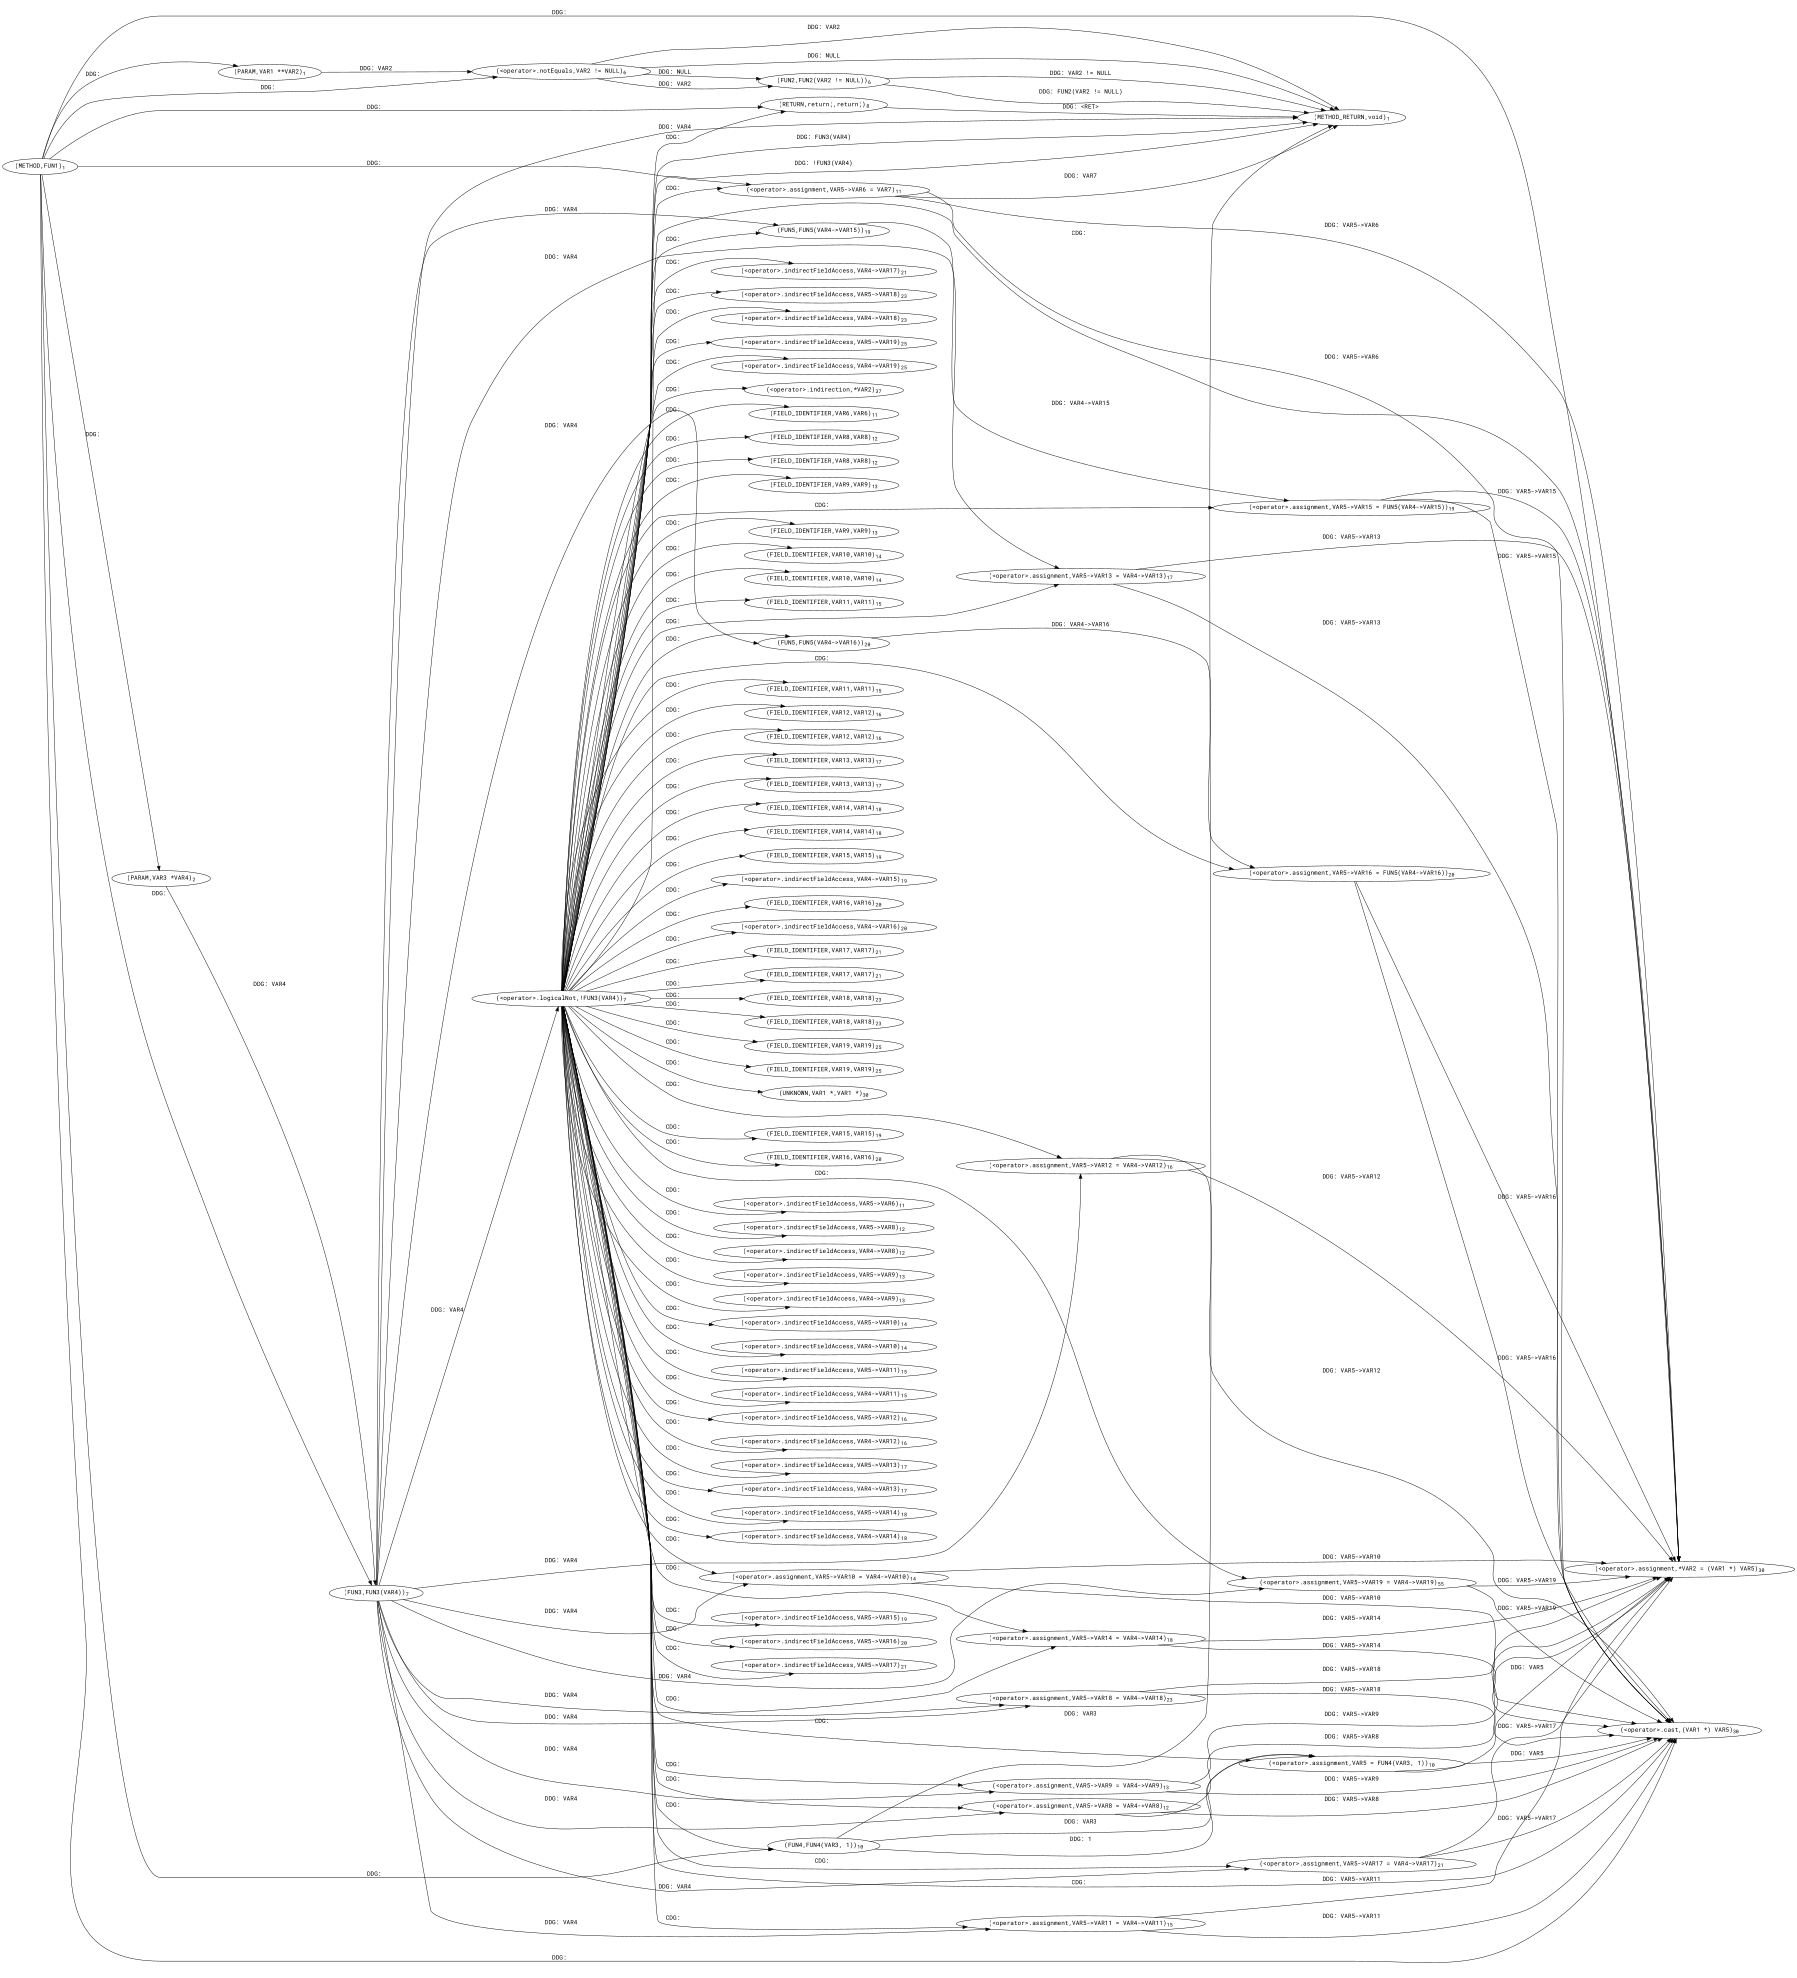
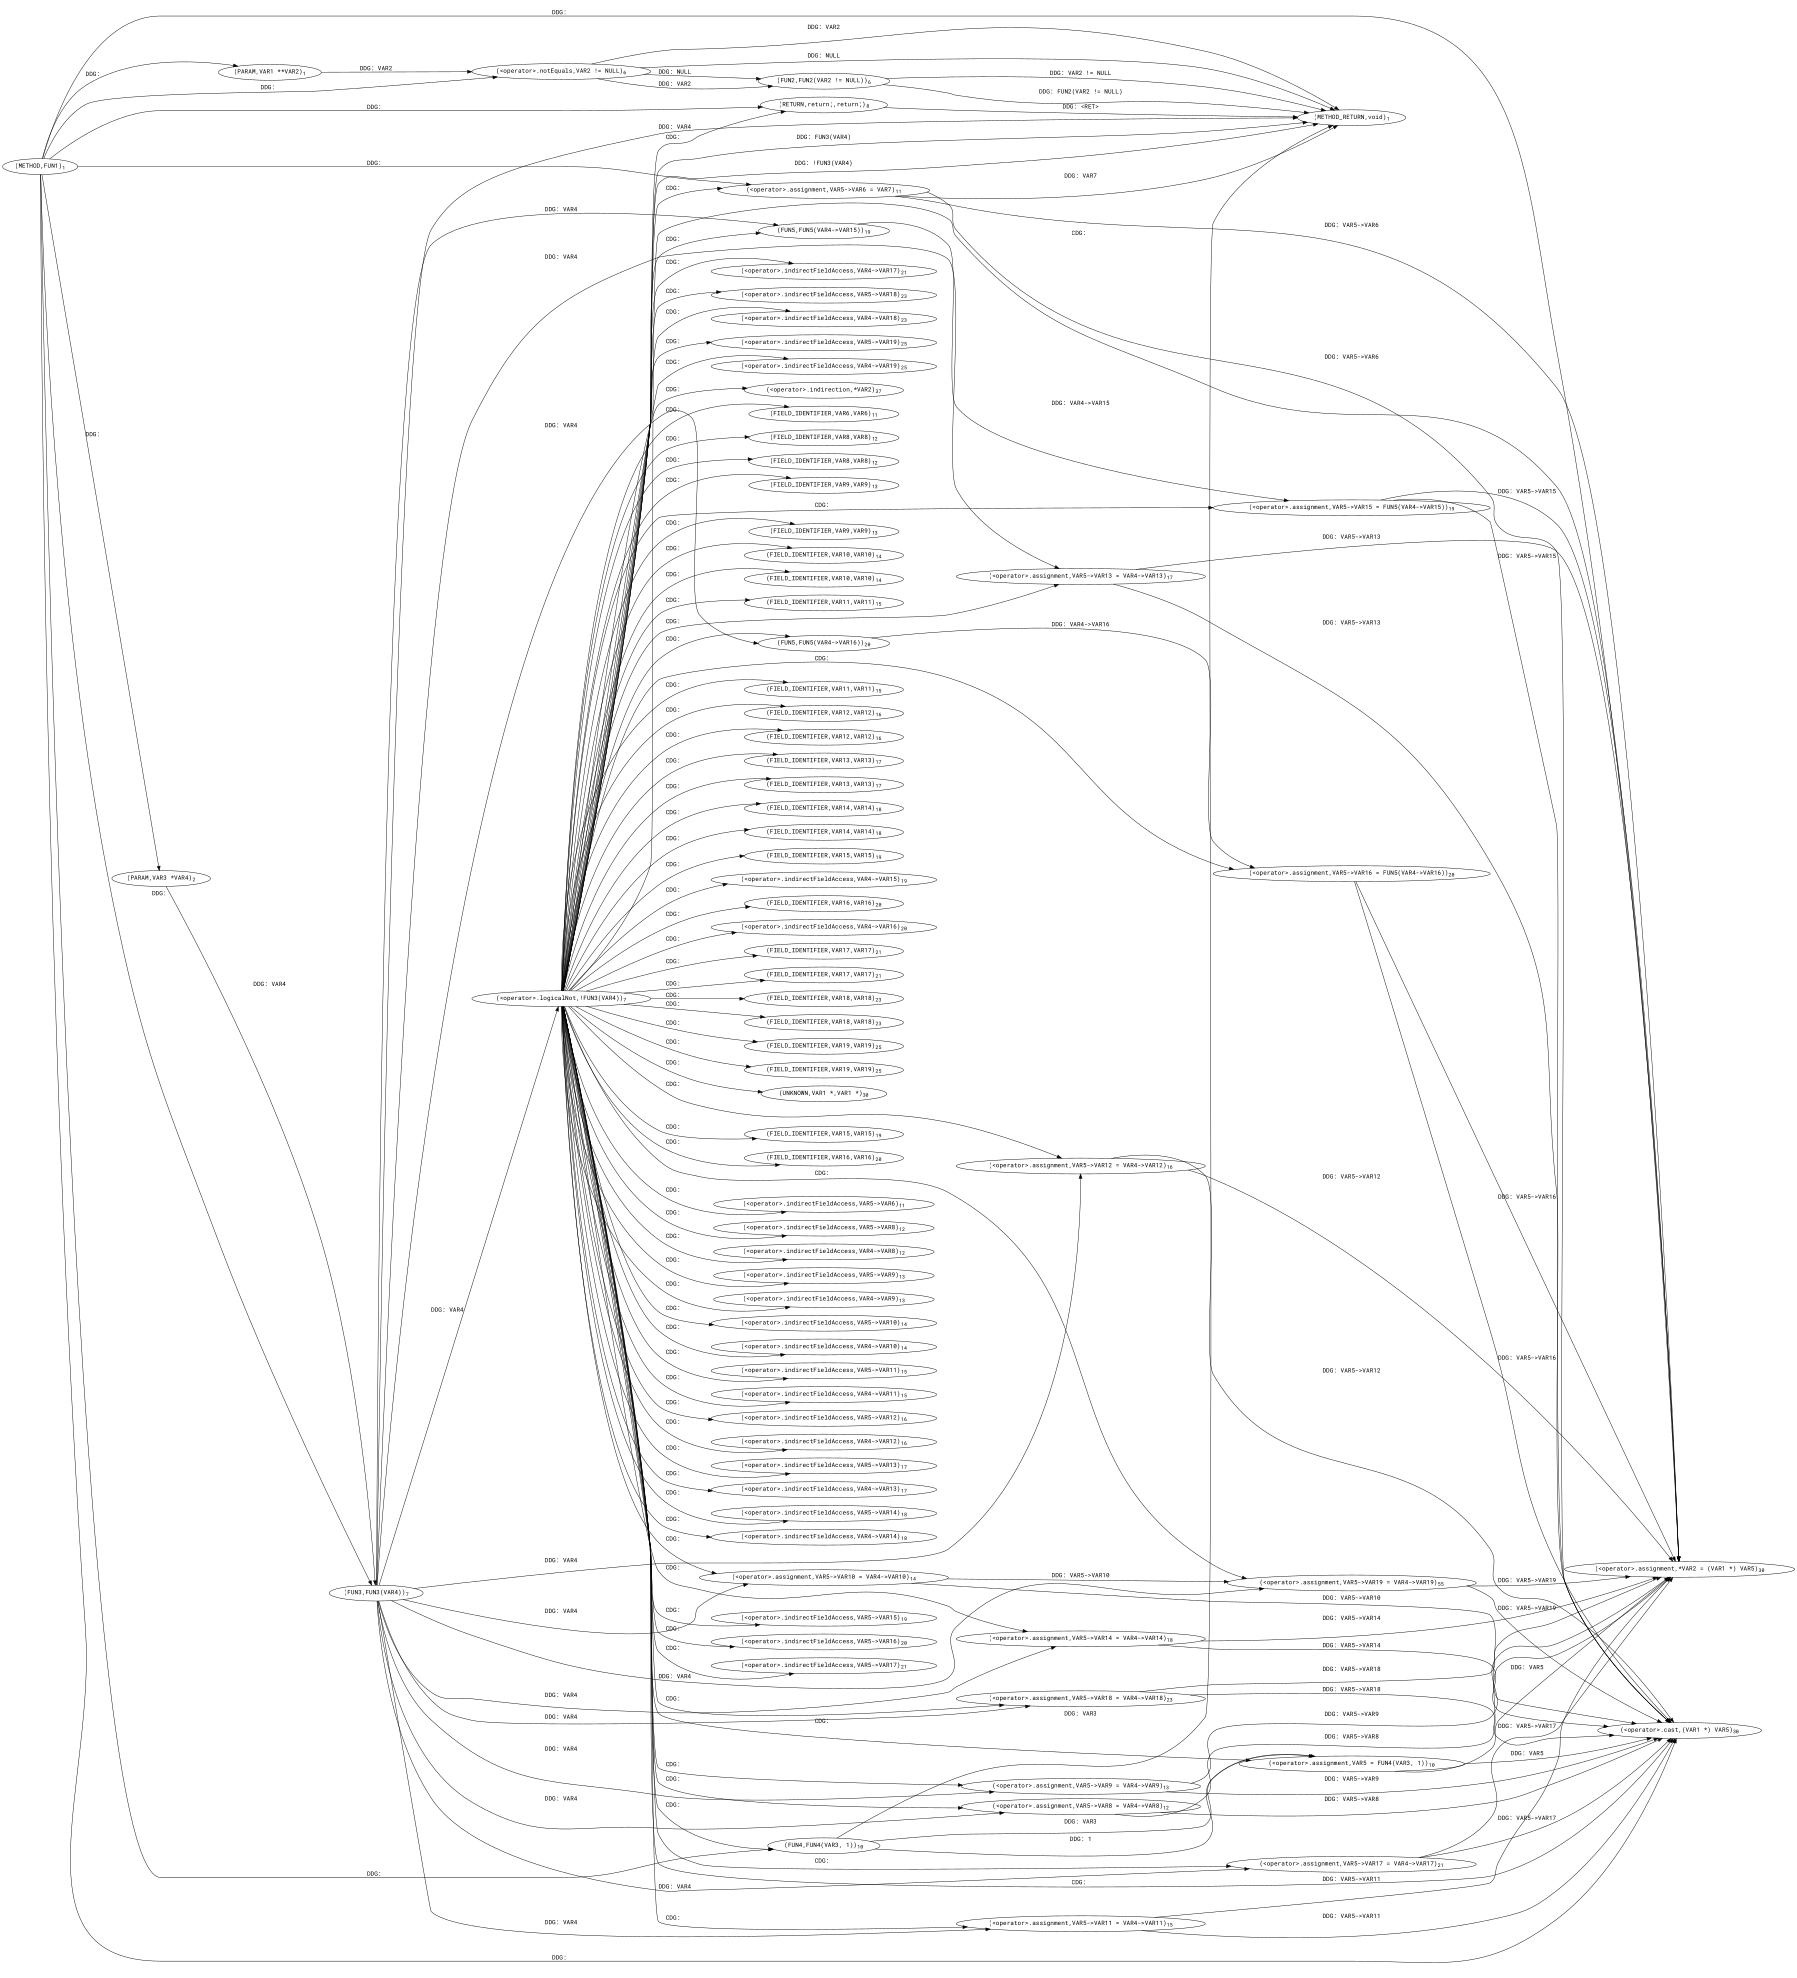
(1259, 1563) -> (1085, 1580)
